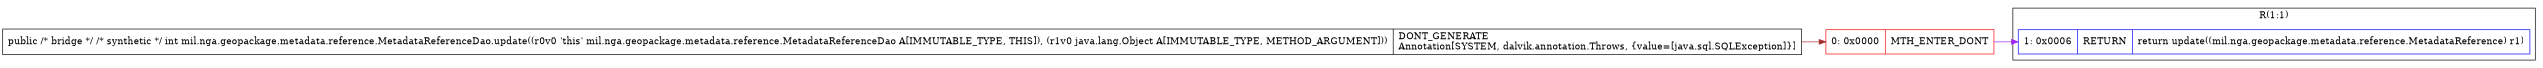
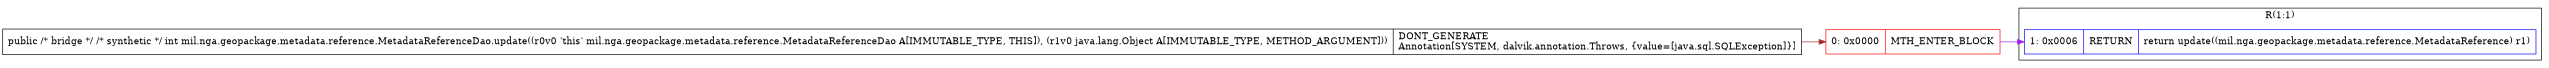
(1940, 42) -> (1943, 42)
